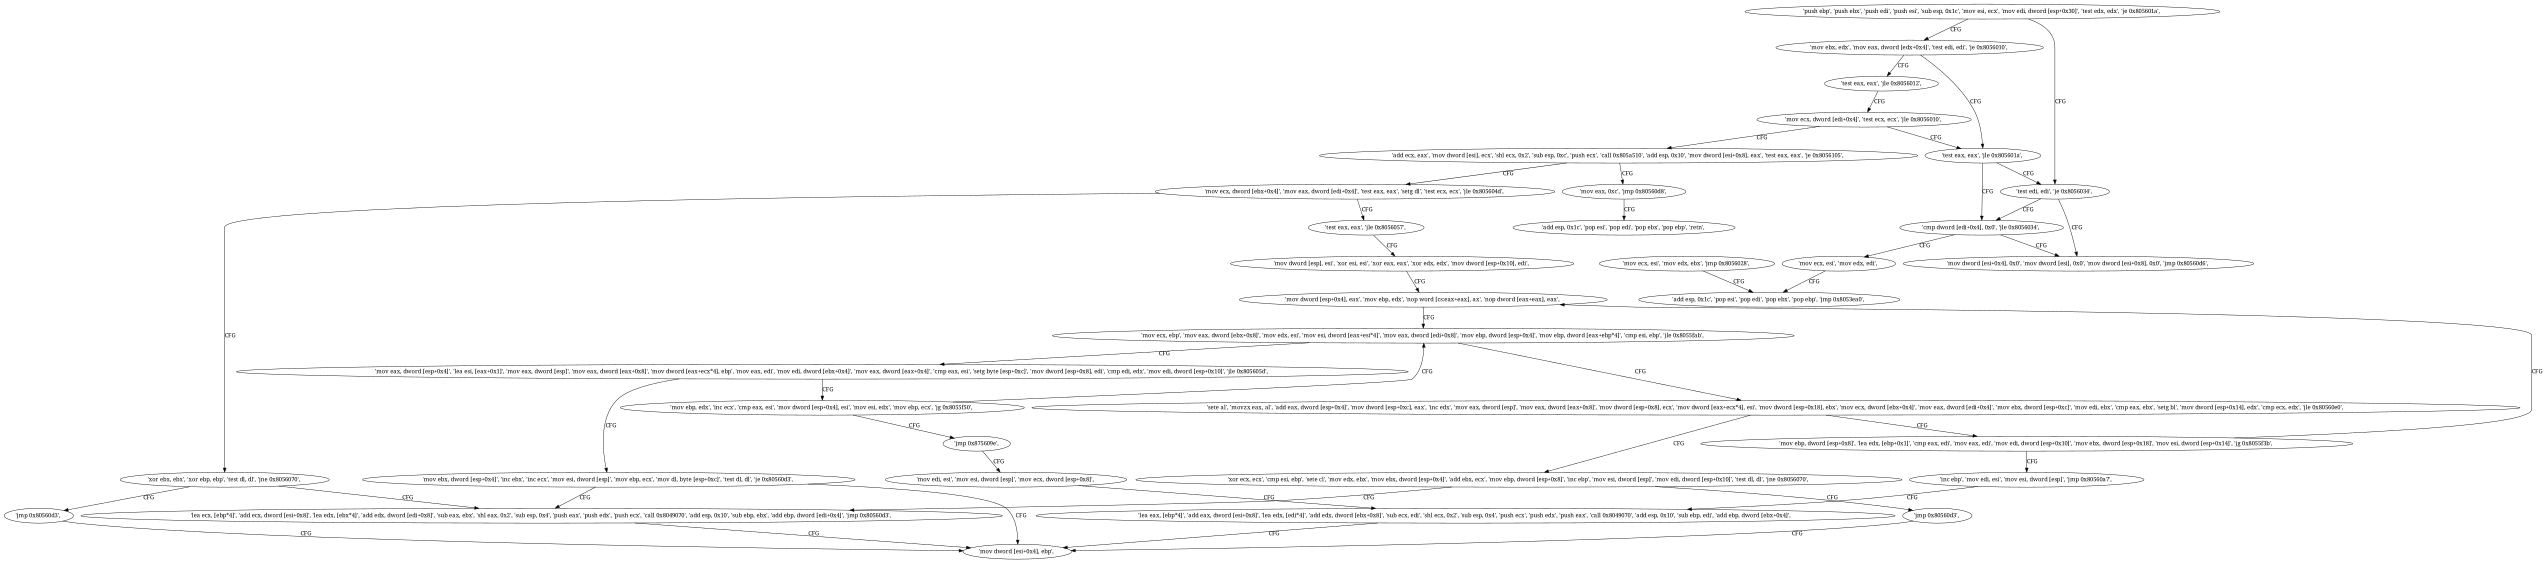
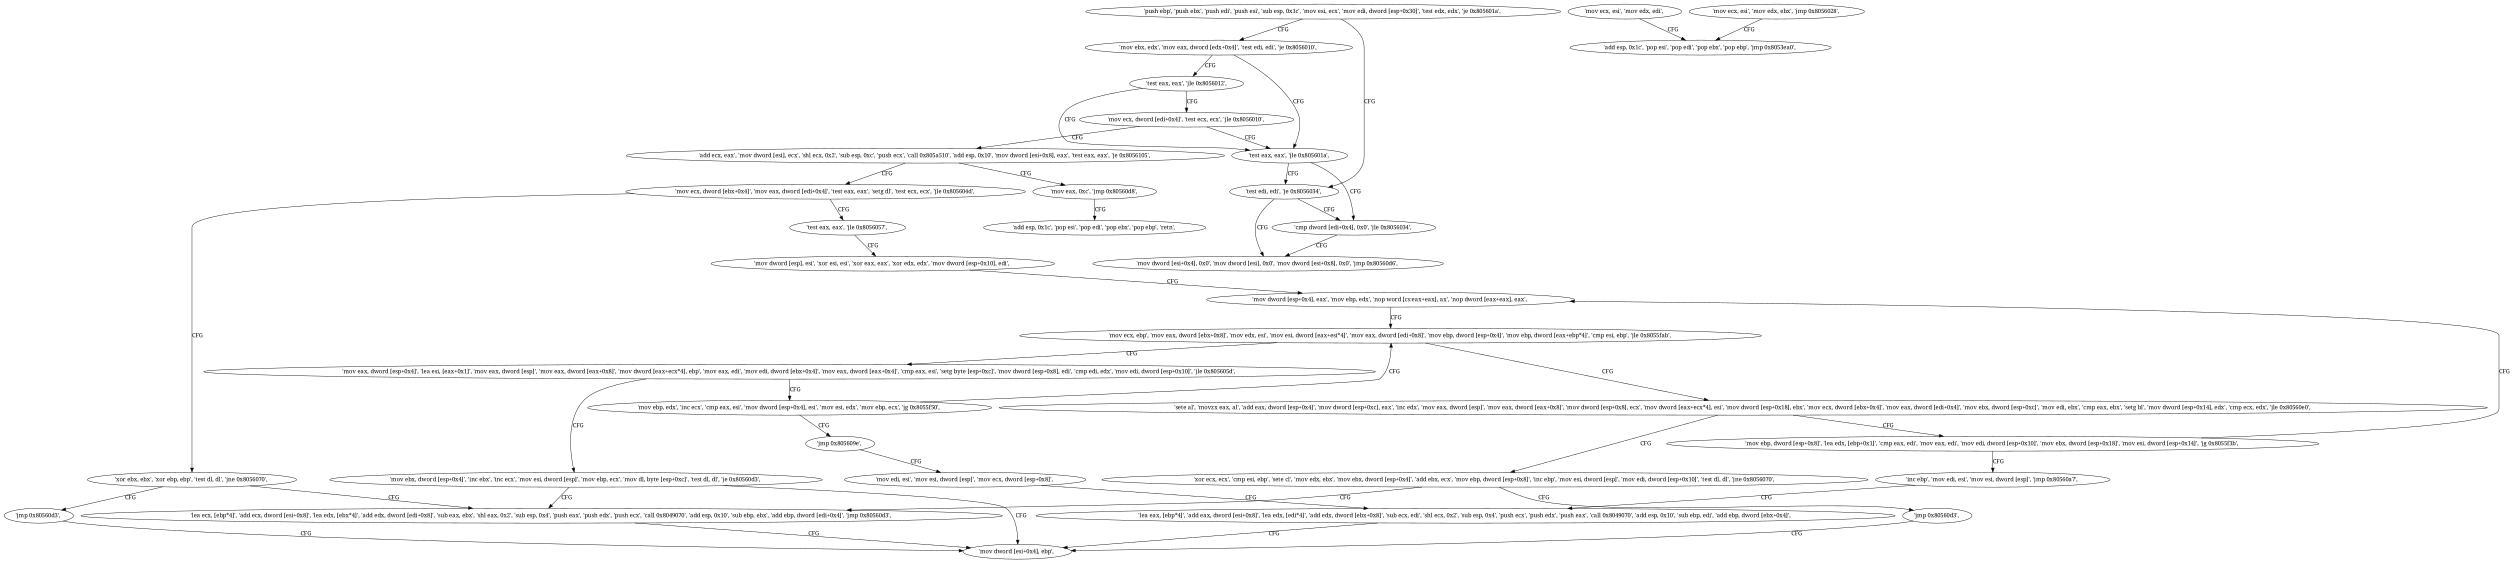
none -> (1098, 145)
(1912, 245) -> none
(977, 444) -> (840, 444)
